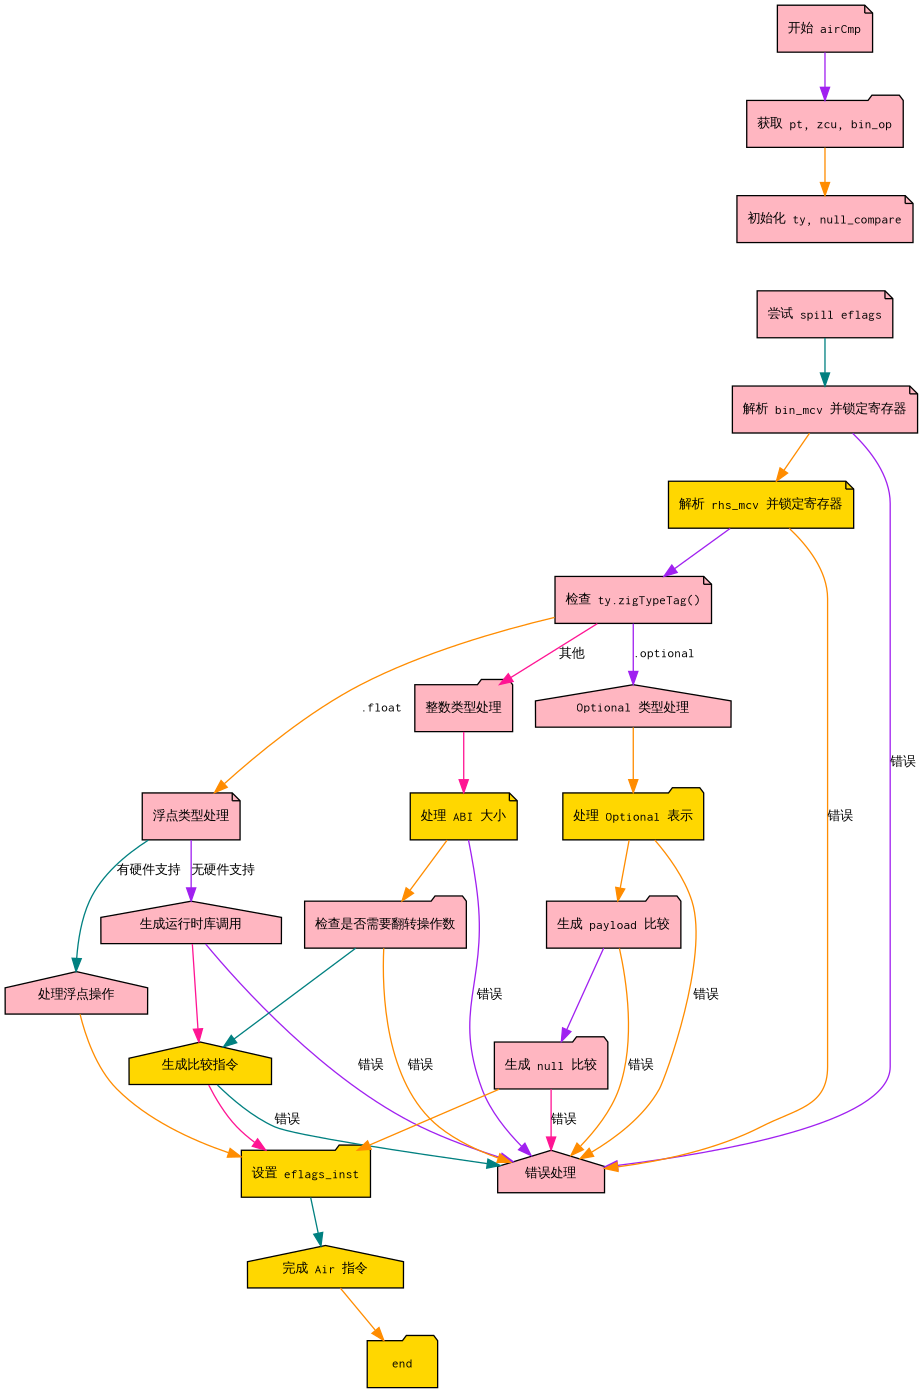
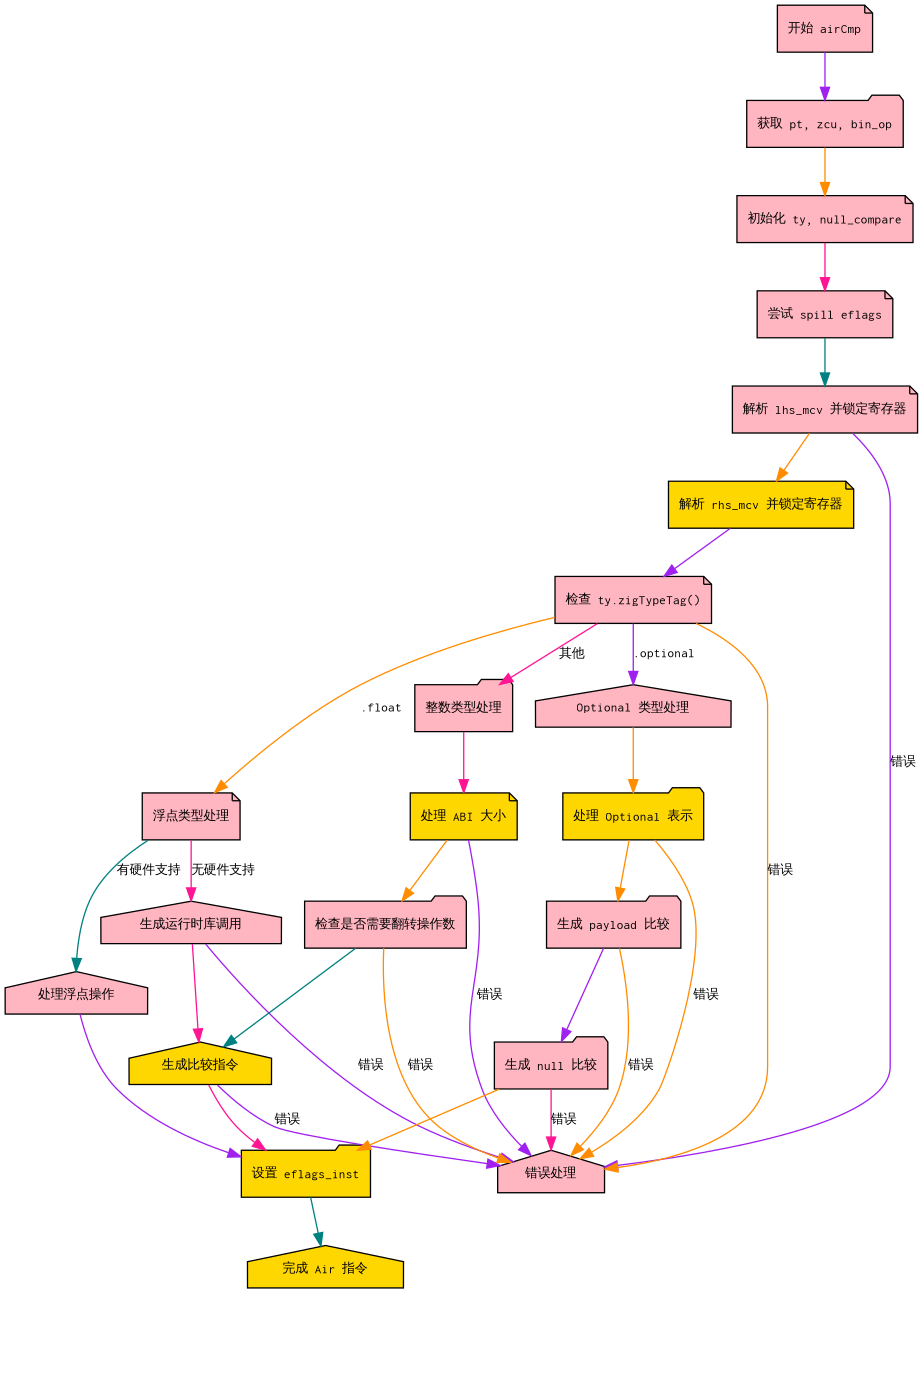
none -> (825, 260)
(825, 410) -> (825, 410)
(191, 864) -> (191, 864)
(828, 915) -> (768, 927)
(134, 1104) -> (134, 1104)
(345, 1142) -> (345, 1142)
(402, 1364) -> none
